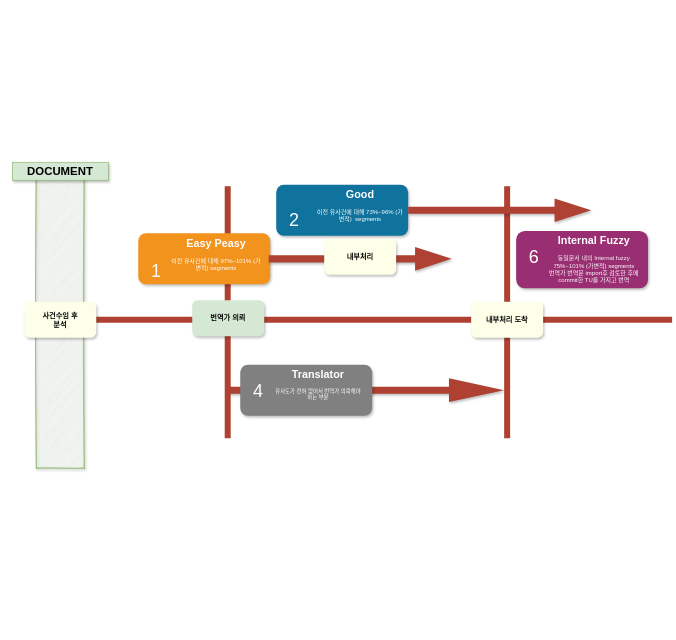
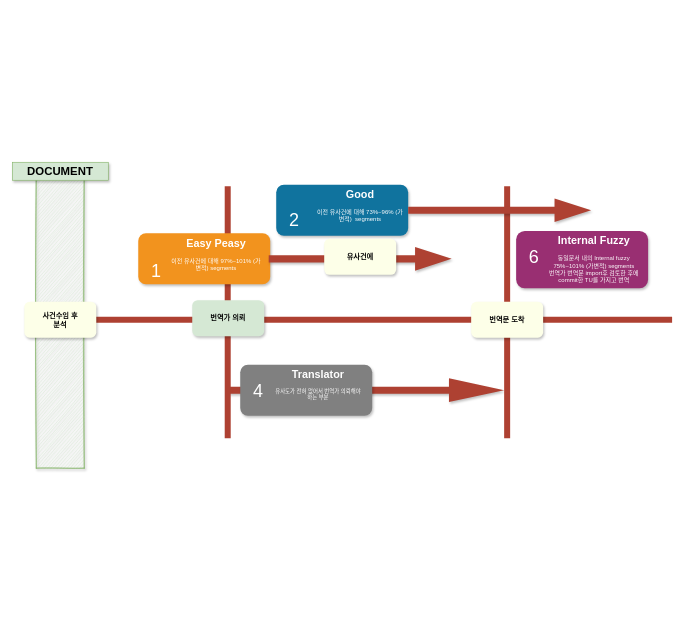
(360, 257) -> (360, 257)
(507, 320) -> (507, 320)
